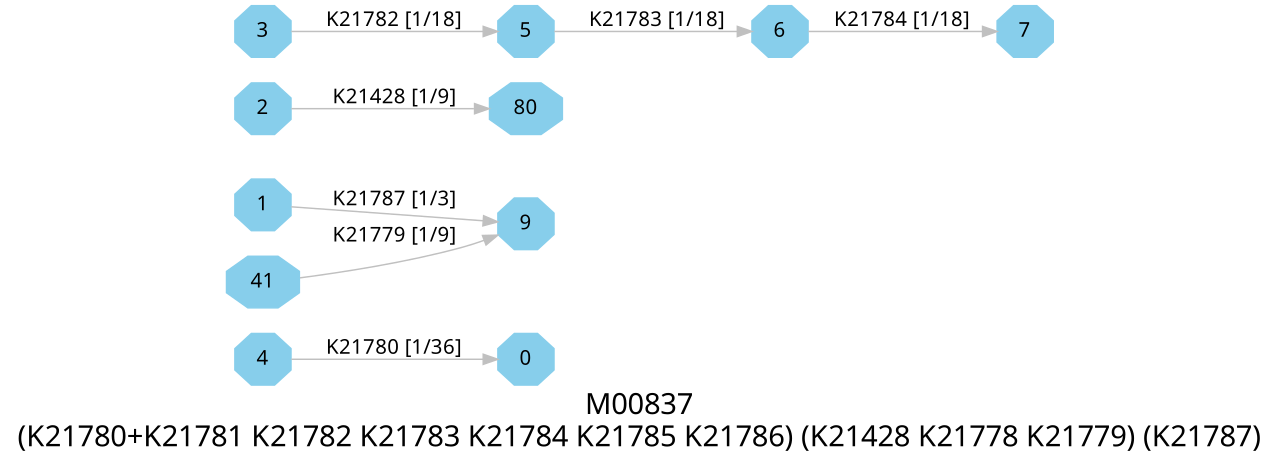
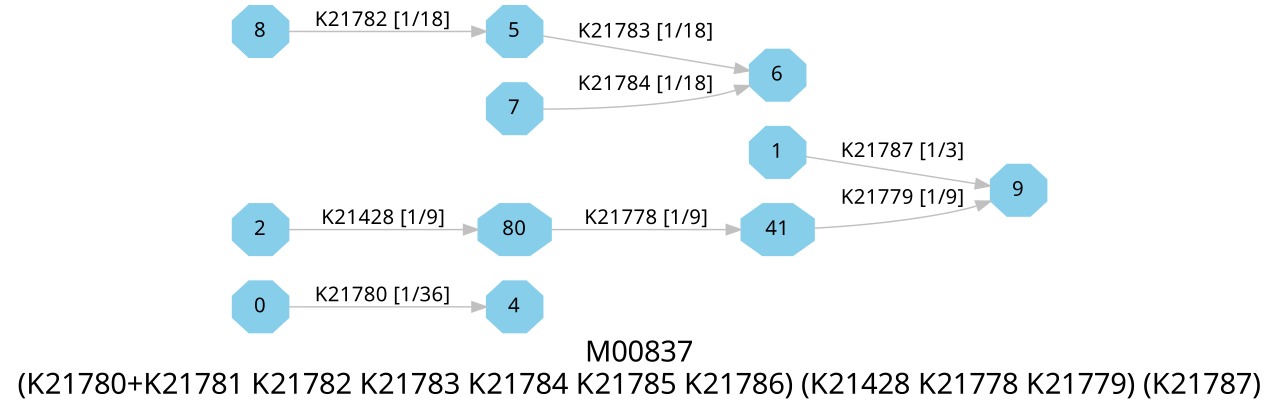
(263, 31) -> (261, 31)
(895, 31) -> (640, 105)
none -> (639, 230)
(387, 359) -> (380, 307)
